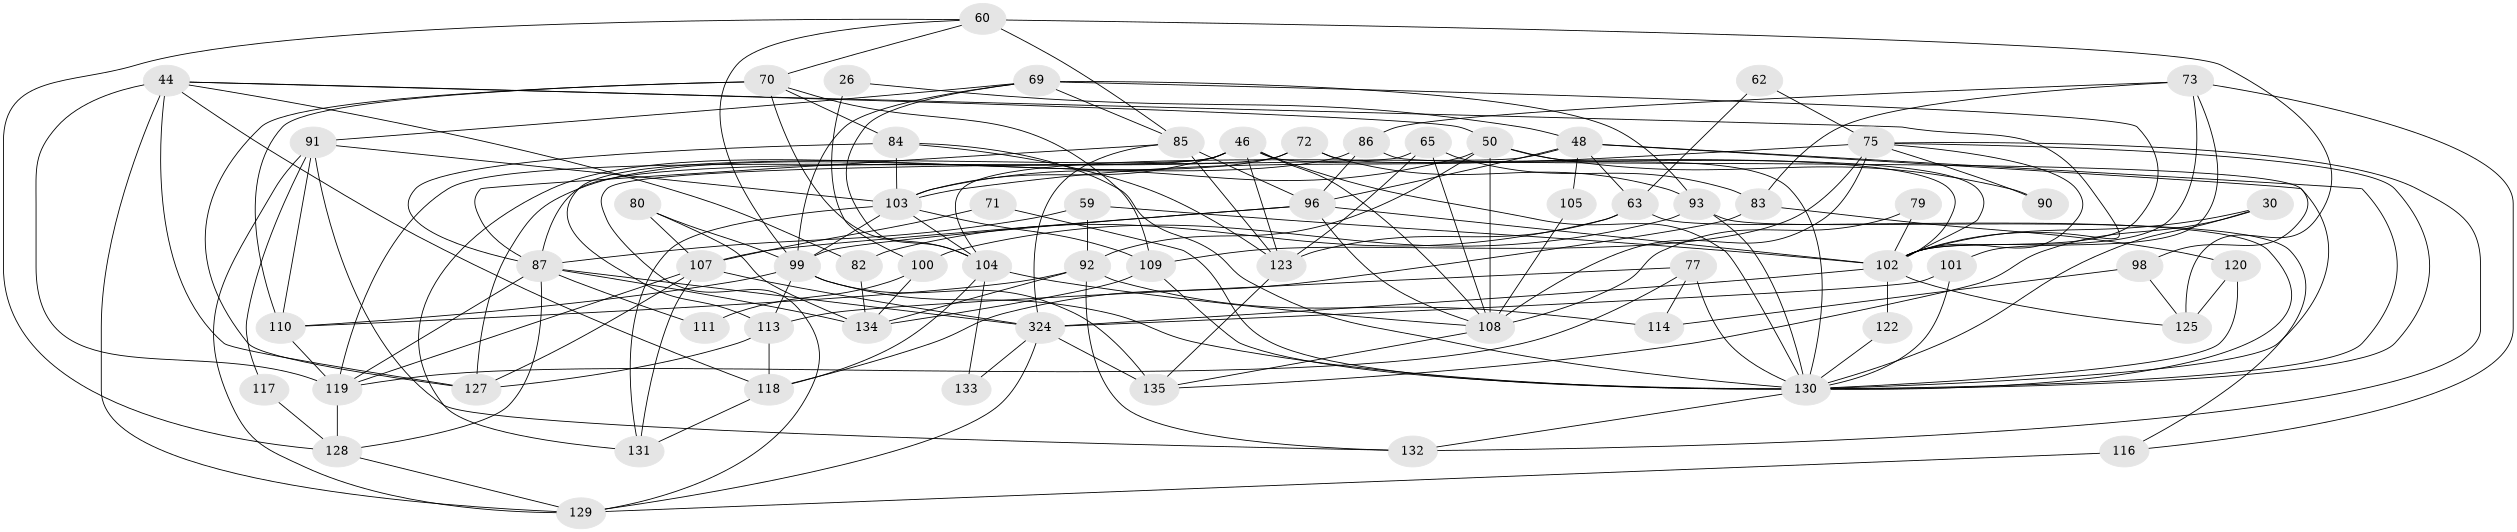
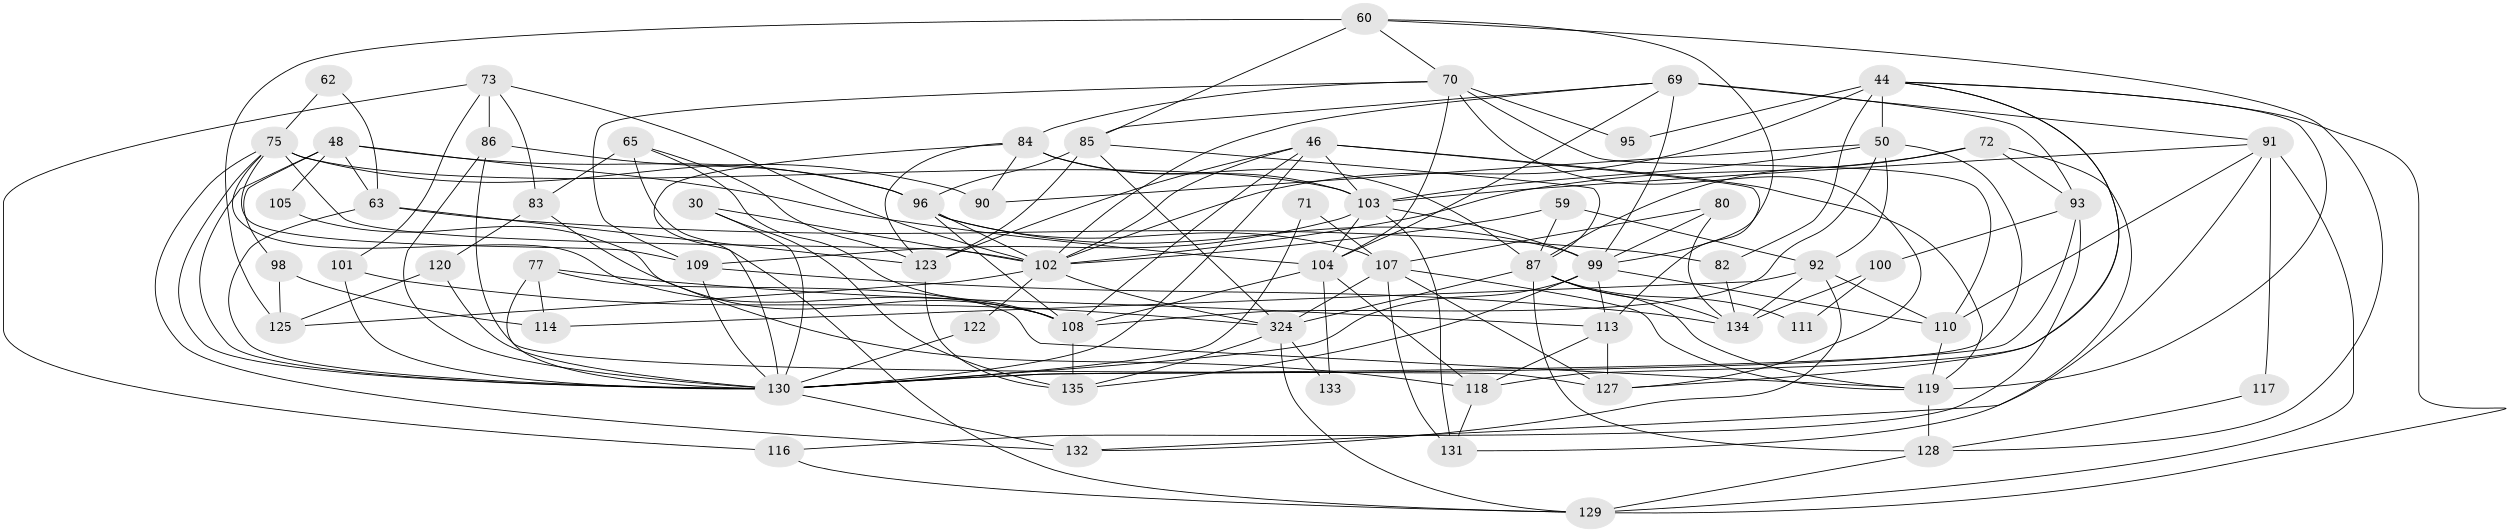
(847, 81) -> none
none -> (1628, 142)
none -> (999, 180)
(1918, 204) -> none
